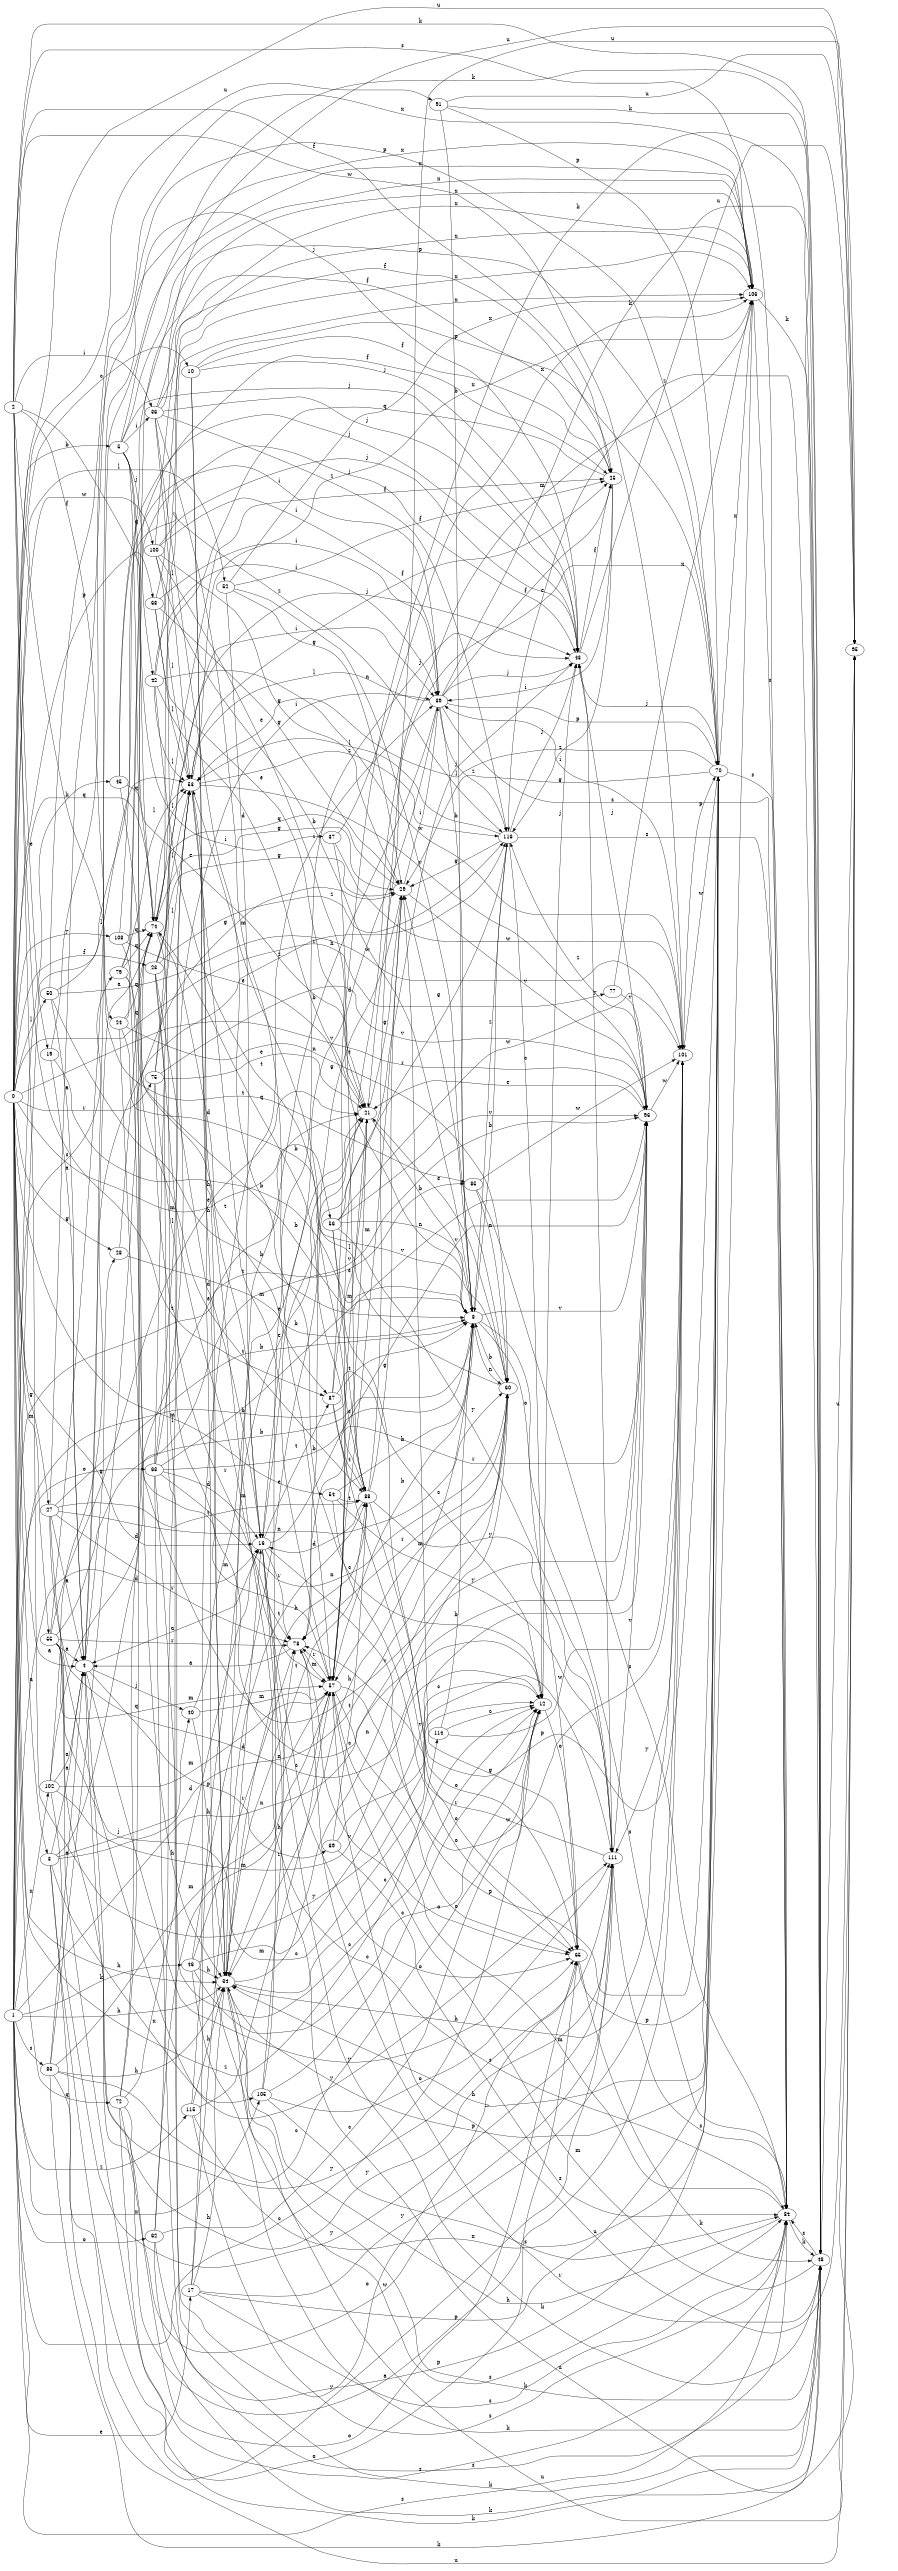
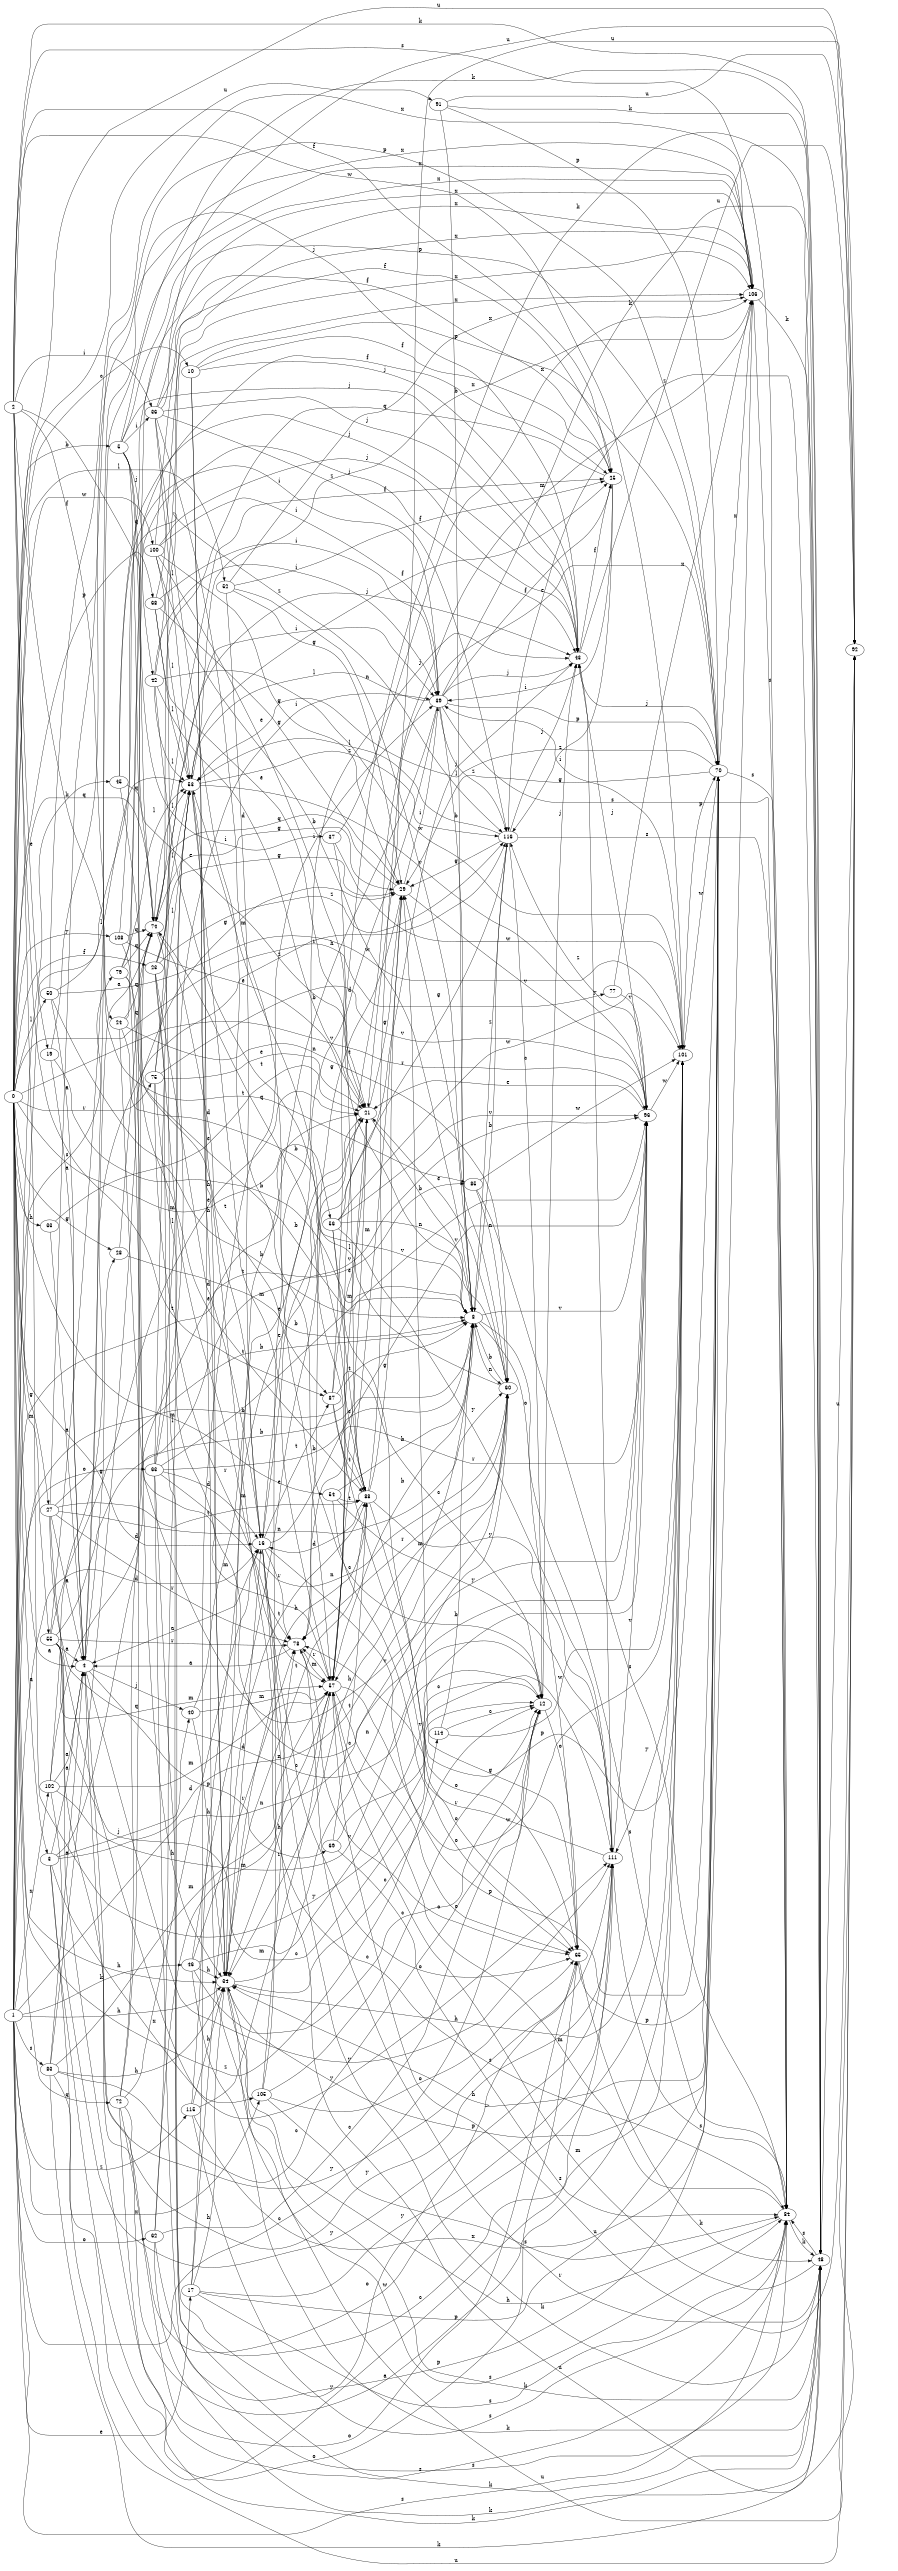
(855, 650) -> (855, 650)
none -> (50, 1226)
(225, 2010) -> (501, 2209)
